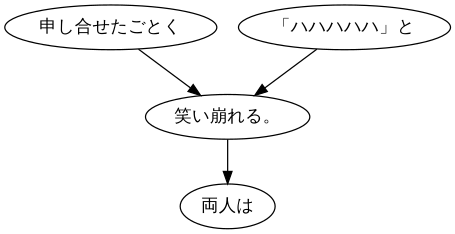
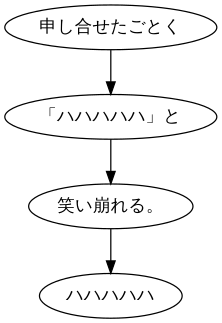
(164, 69) -> (111, 66)
(228, 206) -> (111, 296)
